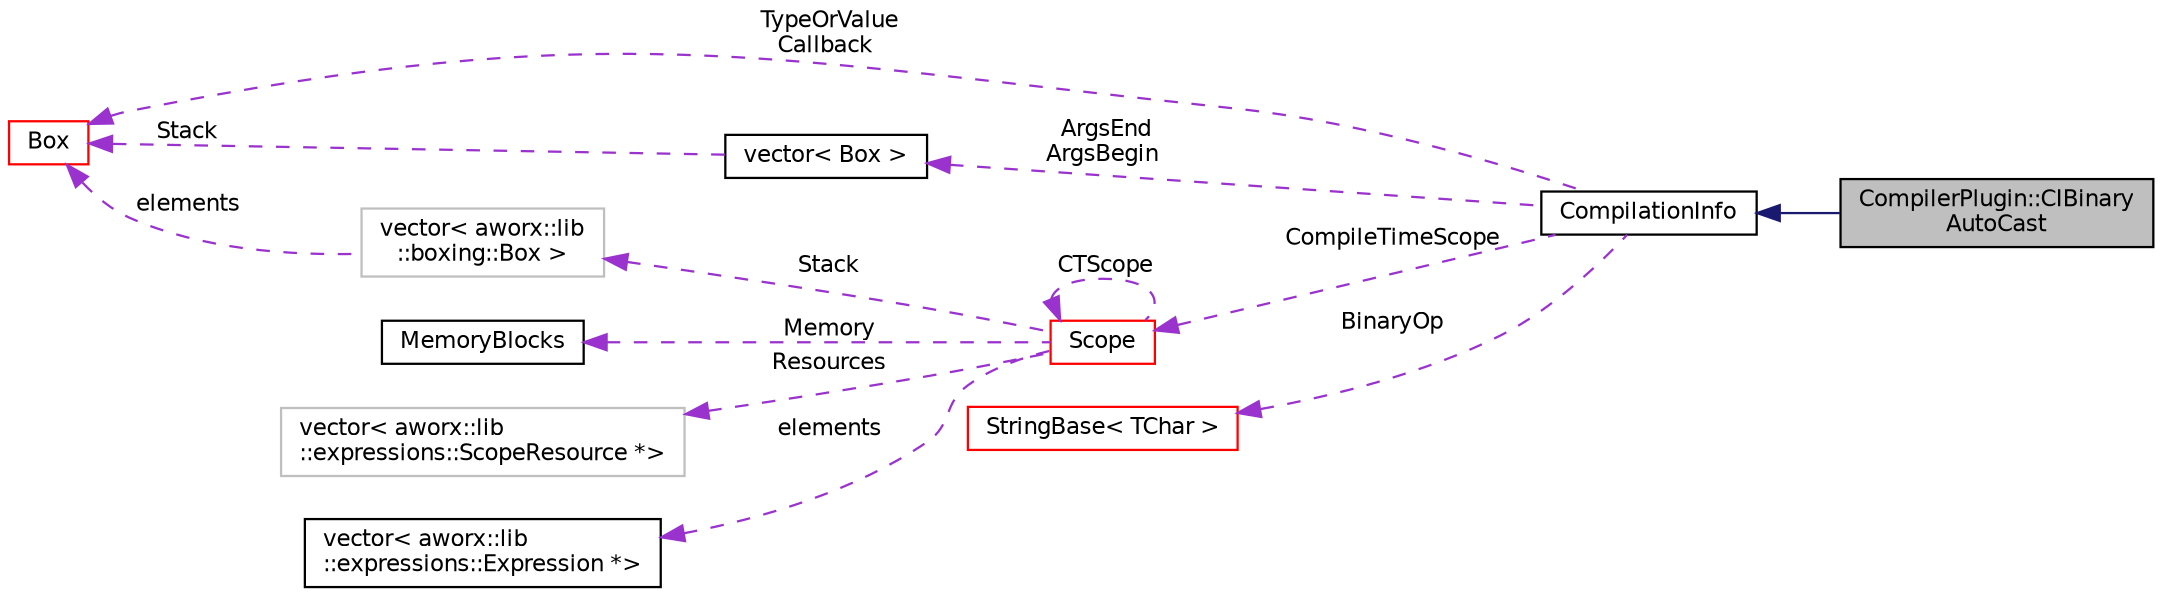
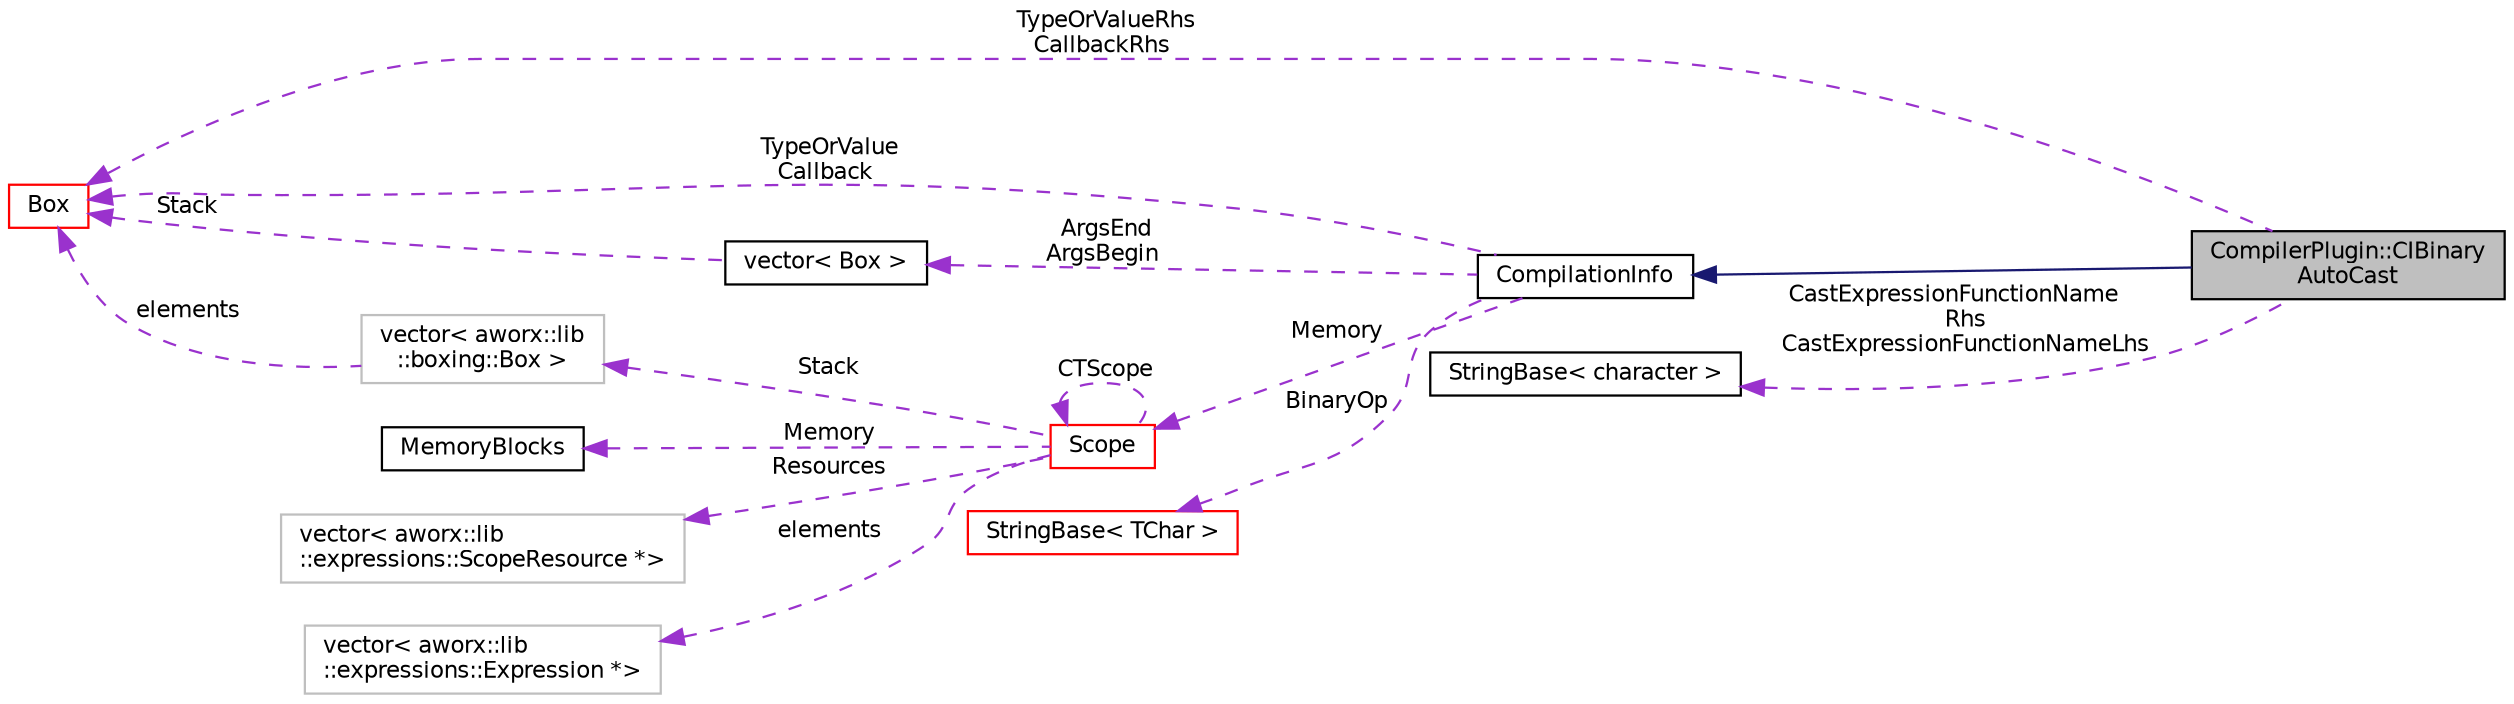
none -> (1193, 59)
(1389, 239) -> (1334, 332)
none -> (1586, 374)
(483, 553) -> (483, 660)
